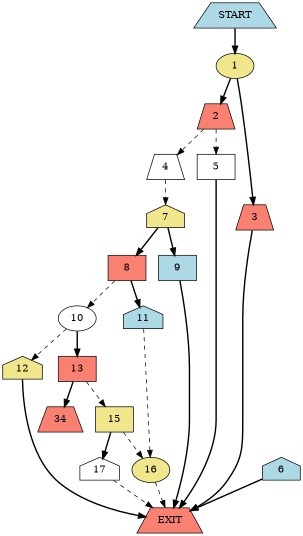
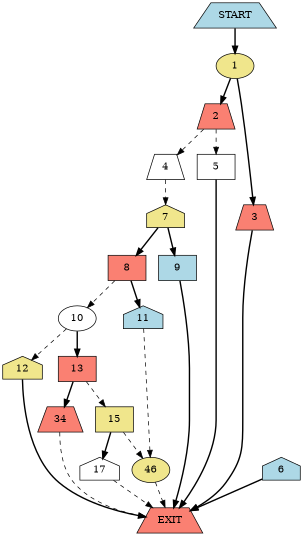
(151, 470) -> (151, 470)
none -> (81, 490)
